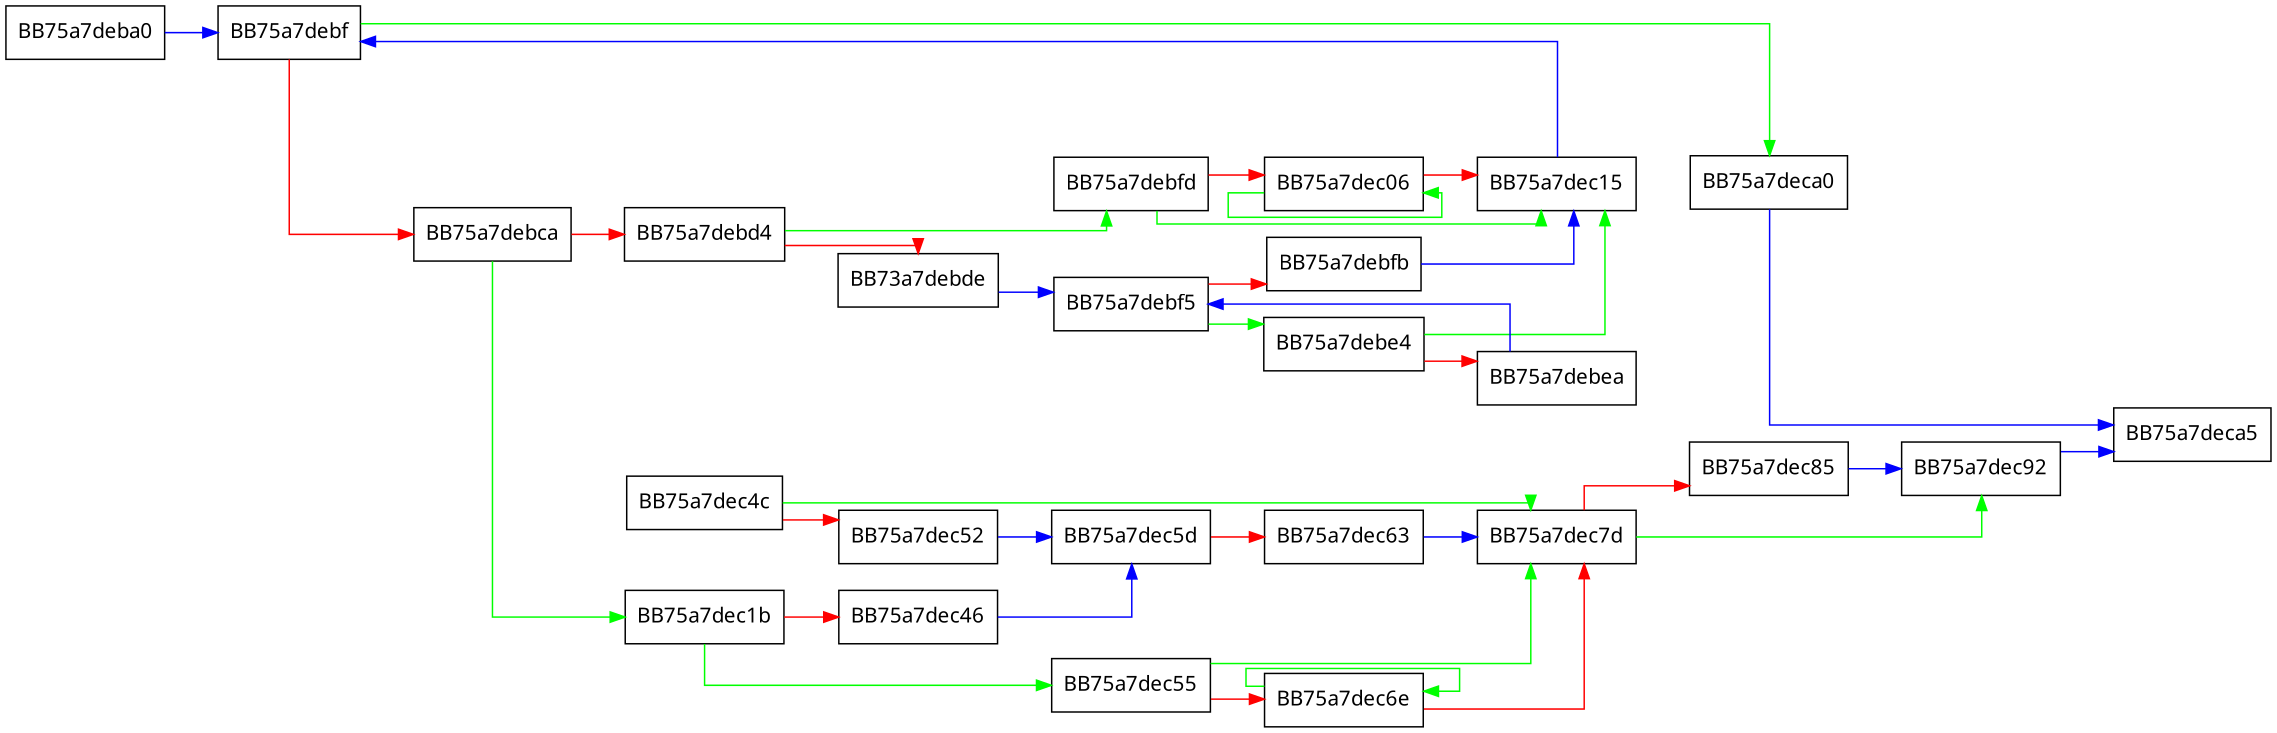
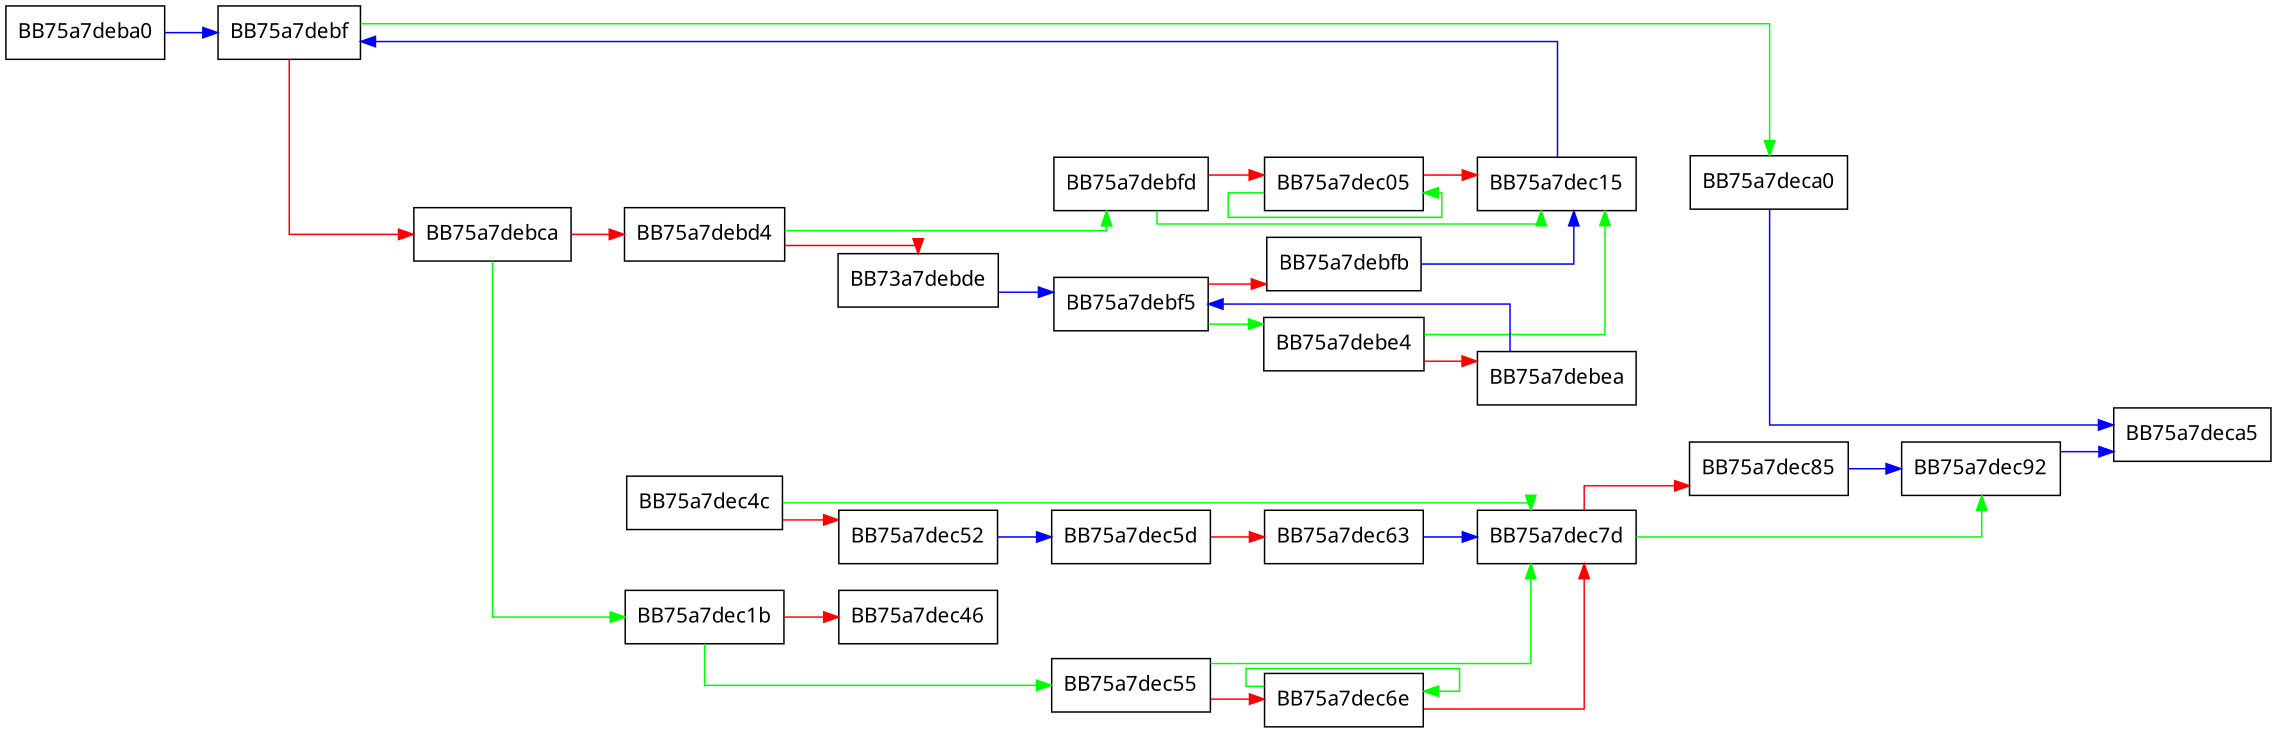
(1344, 184) -> (1344, 184)
(1084, 617) -> none
